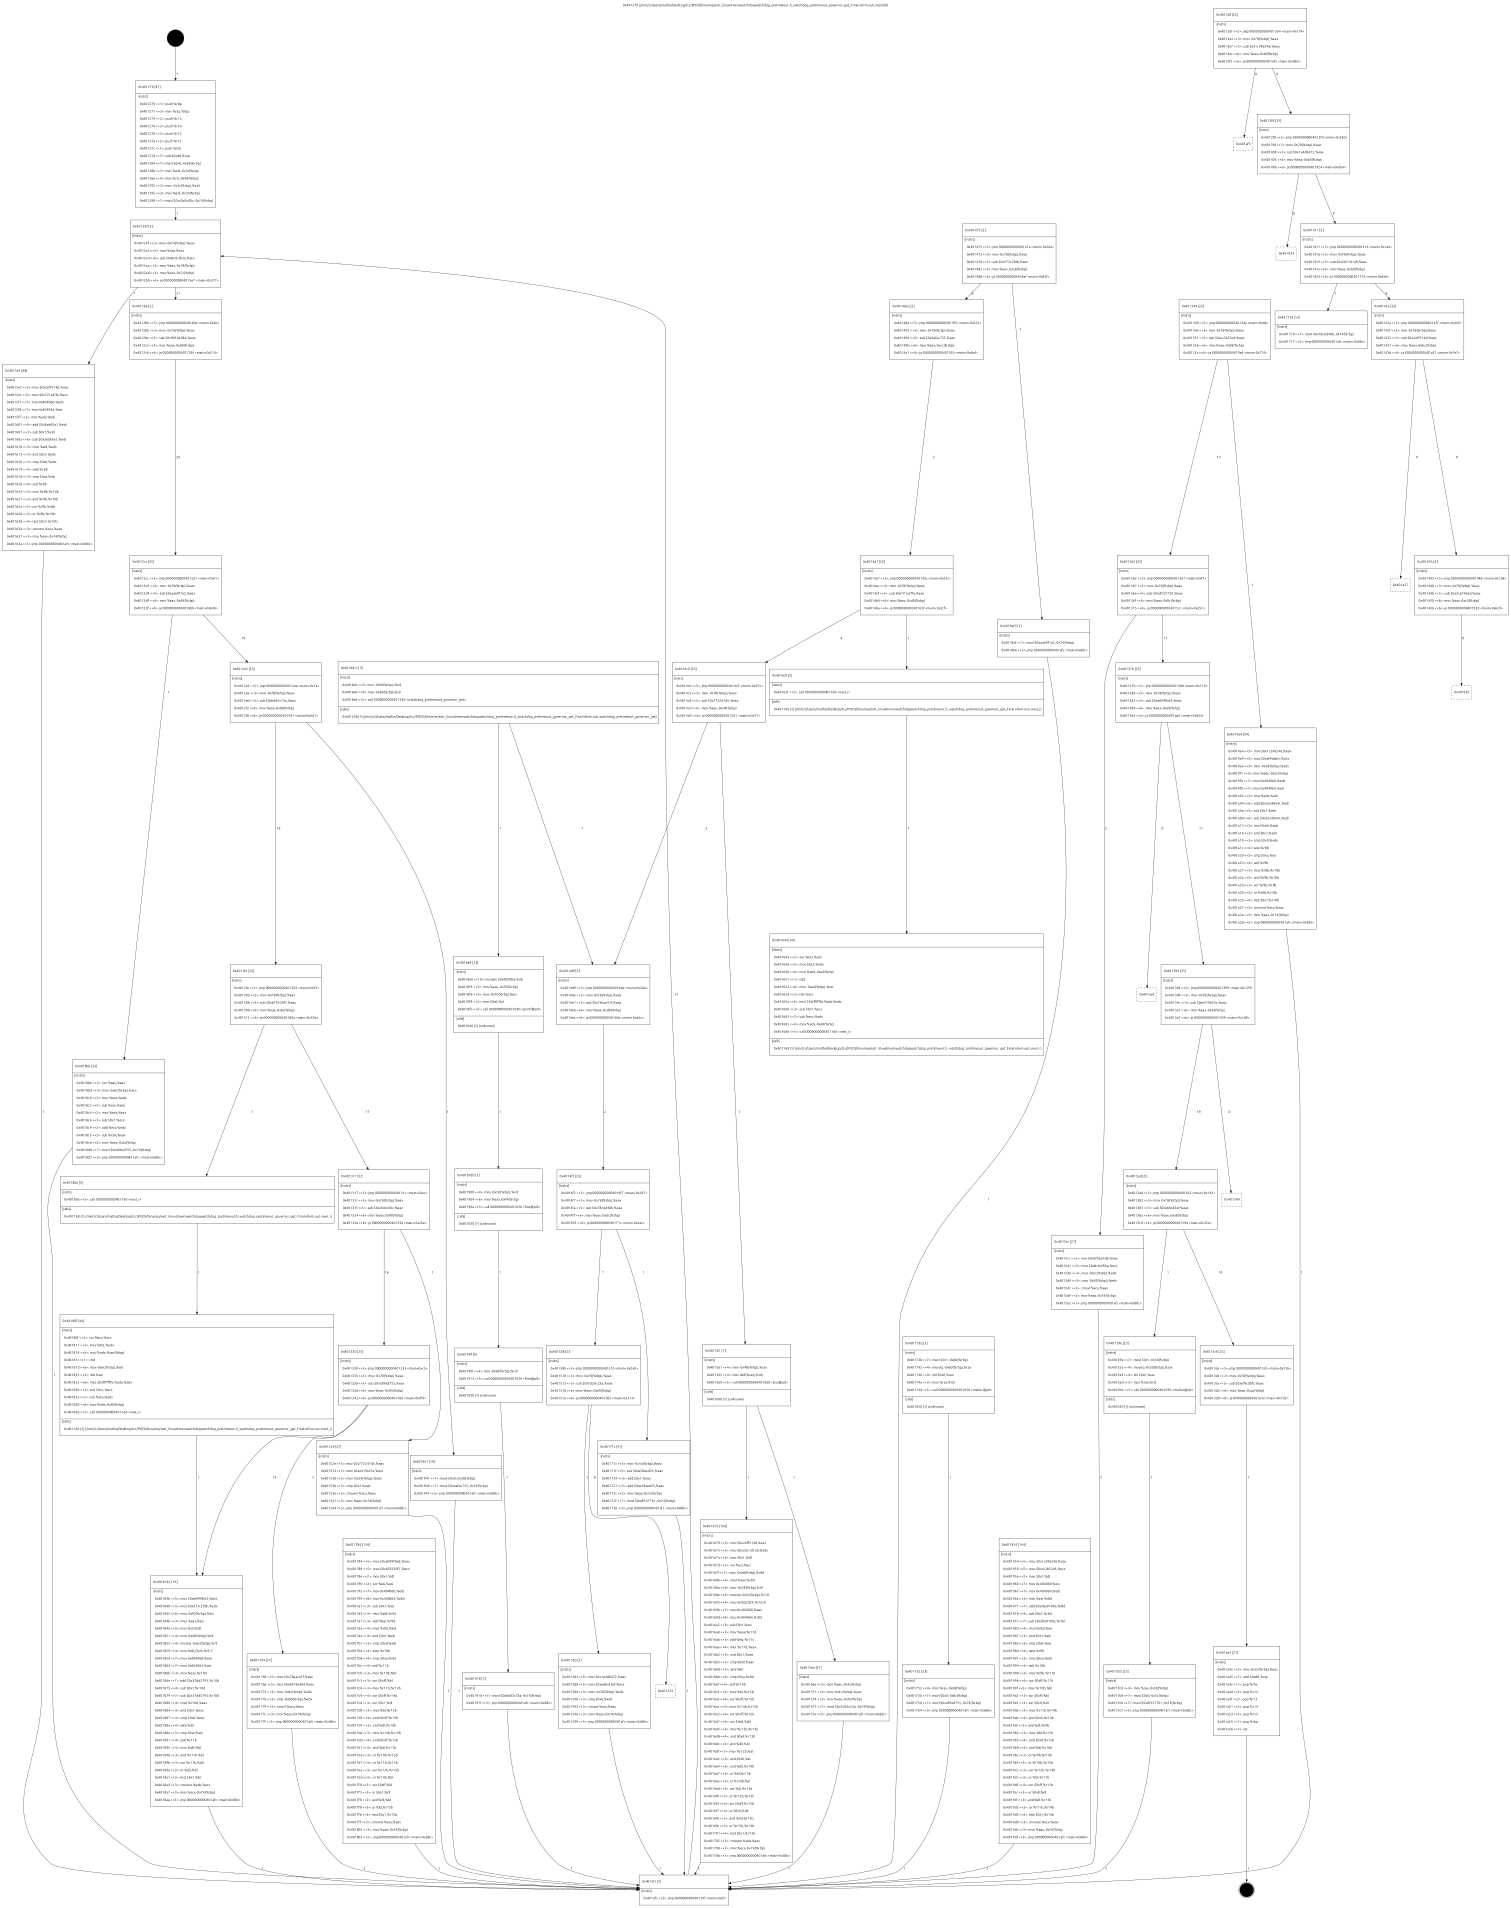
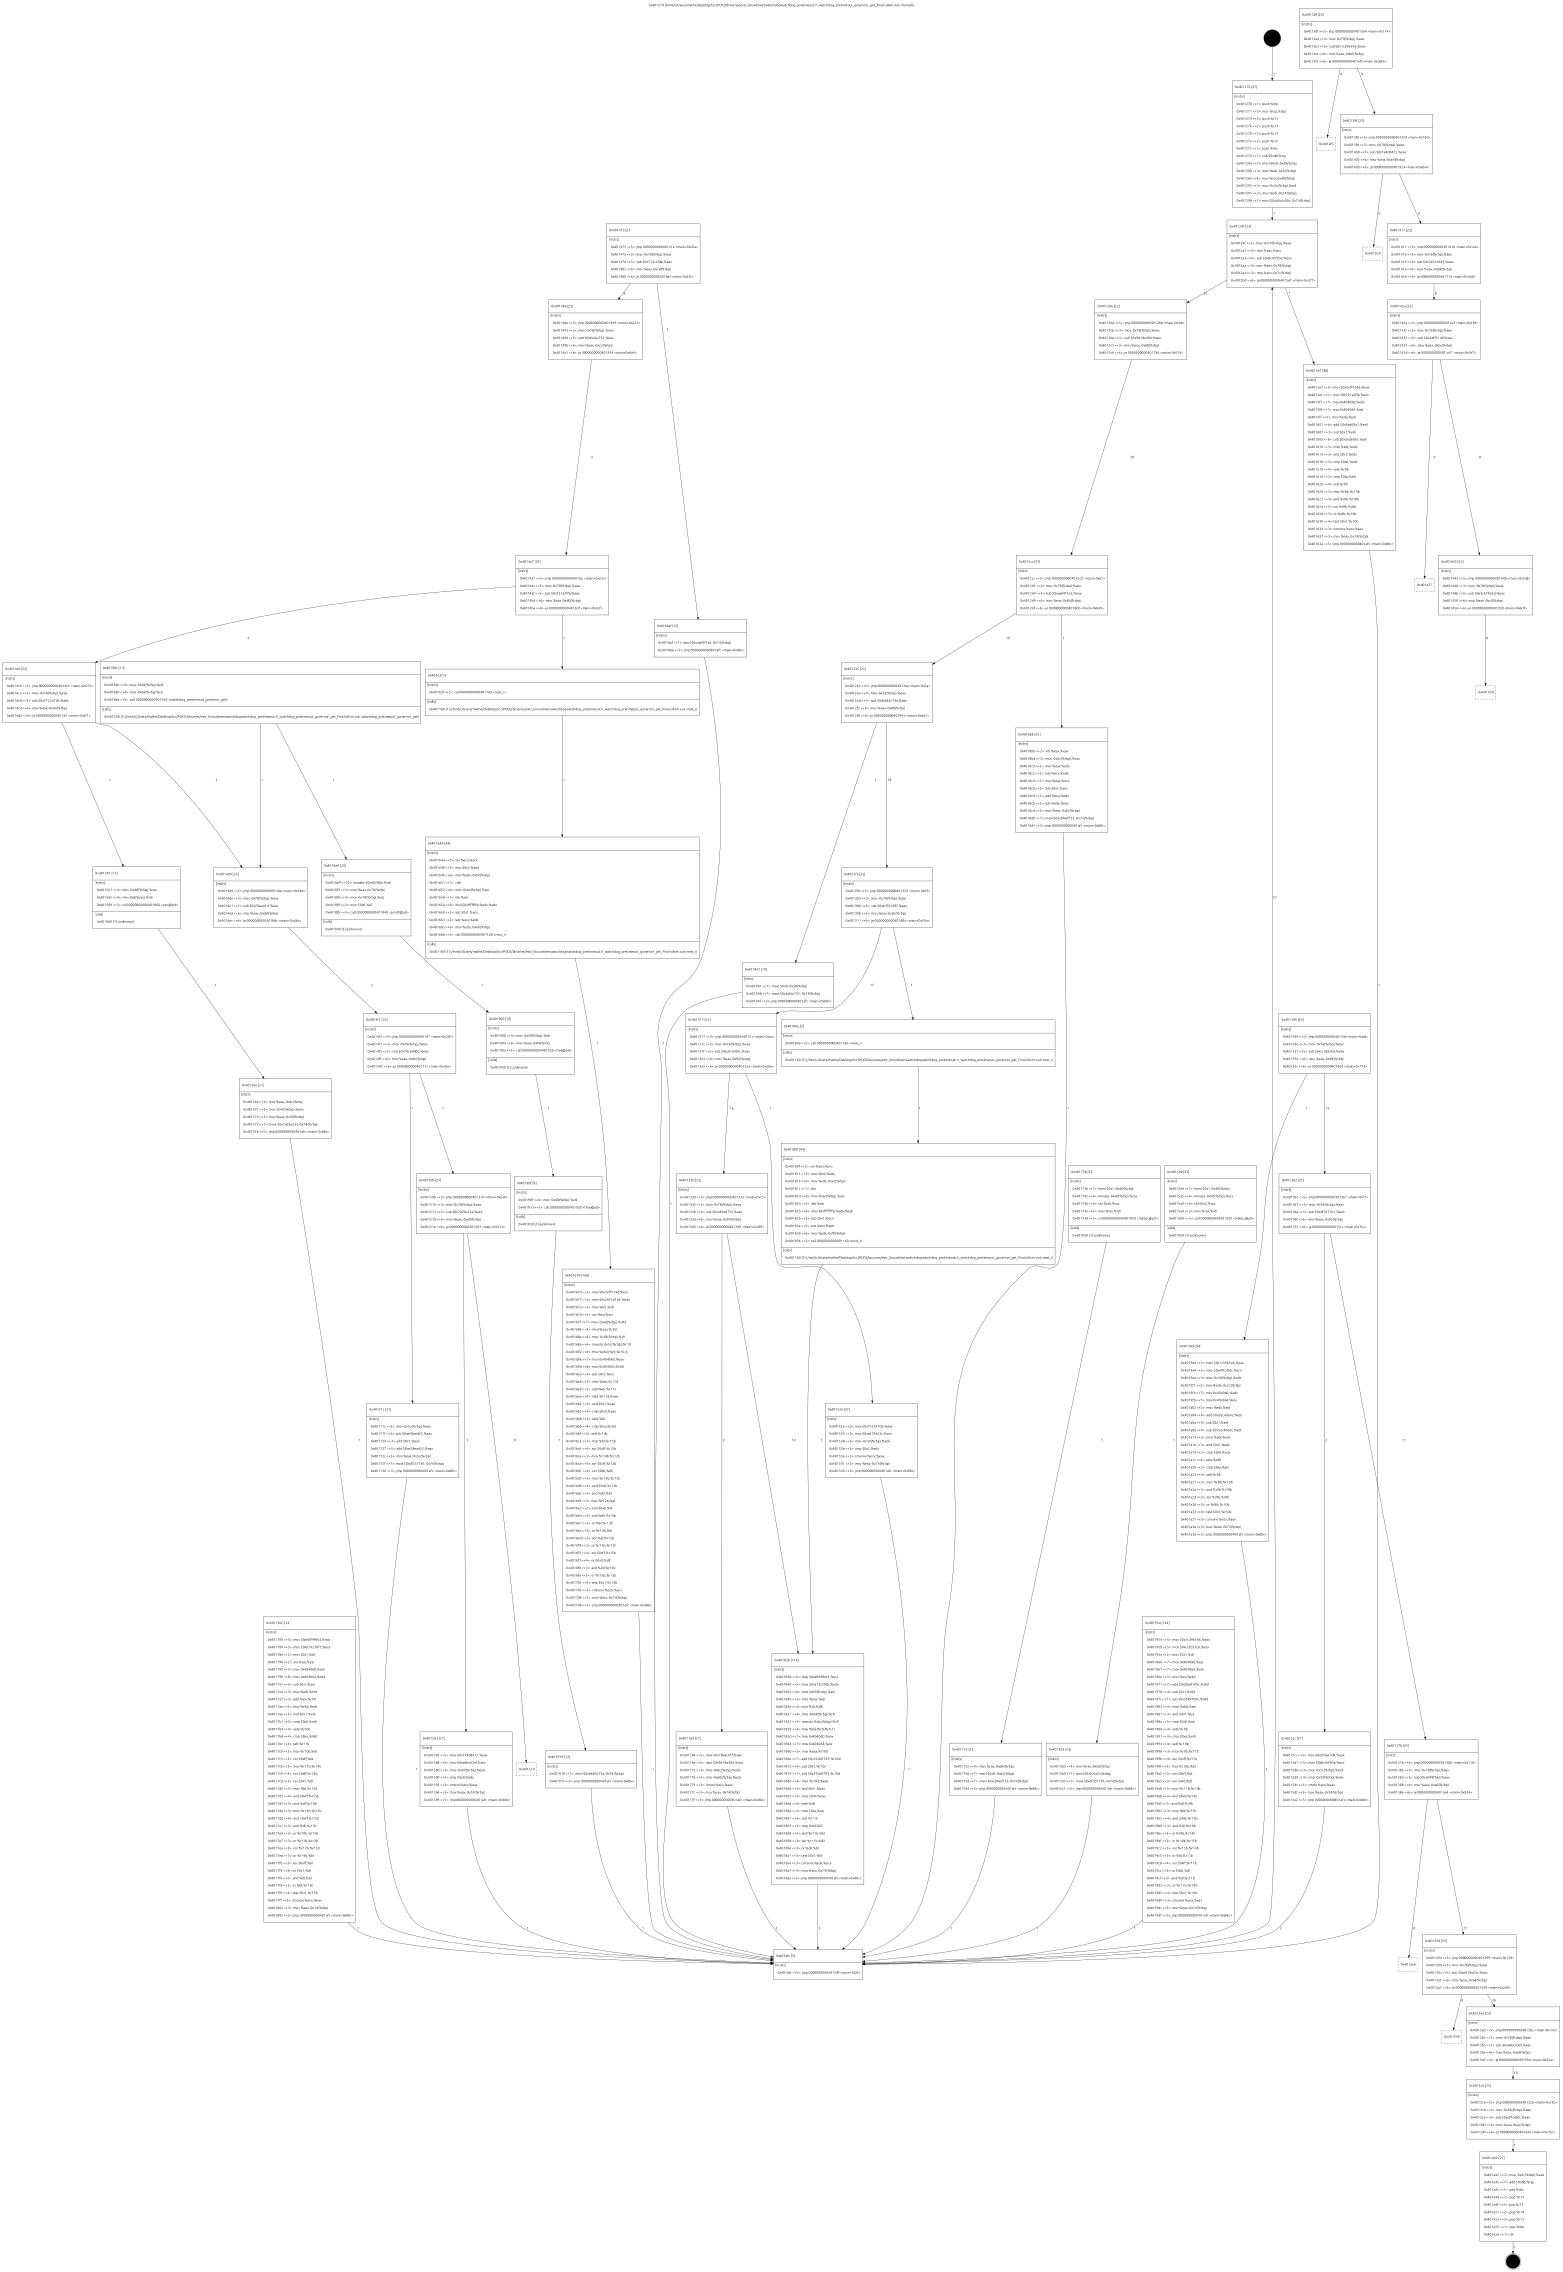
(1321, 330) -> none
(1161, 1282) -> none
(746, 1462) -> (601, 1112)
